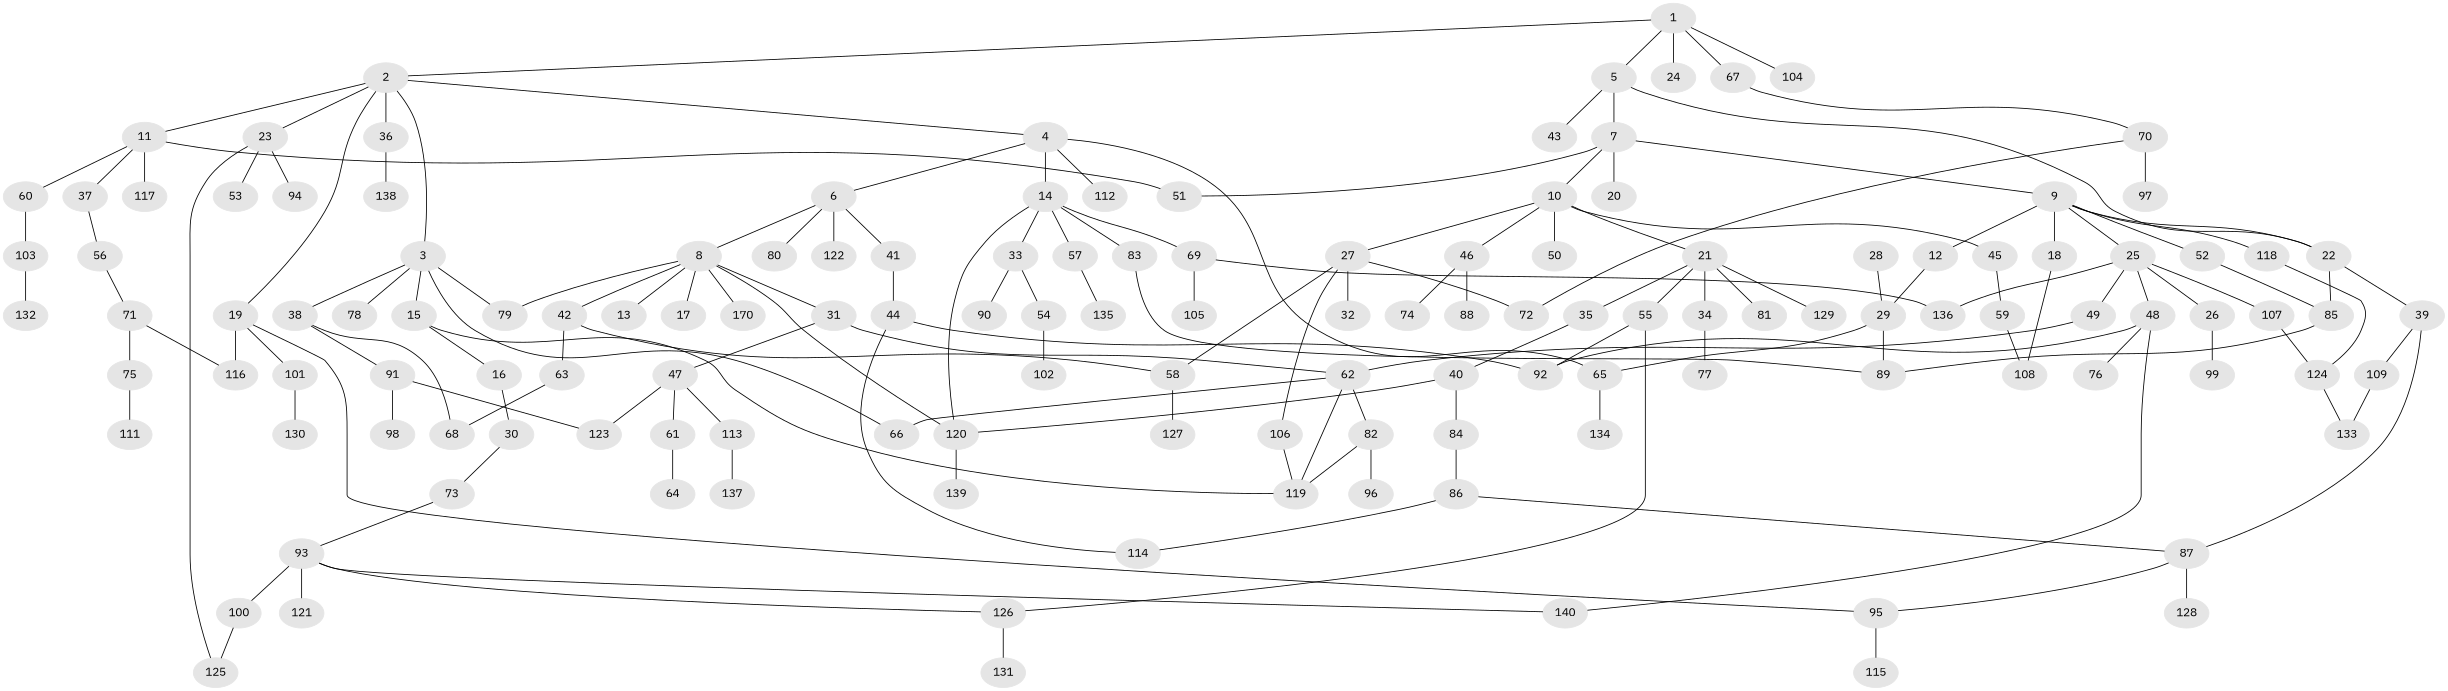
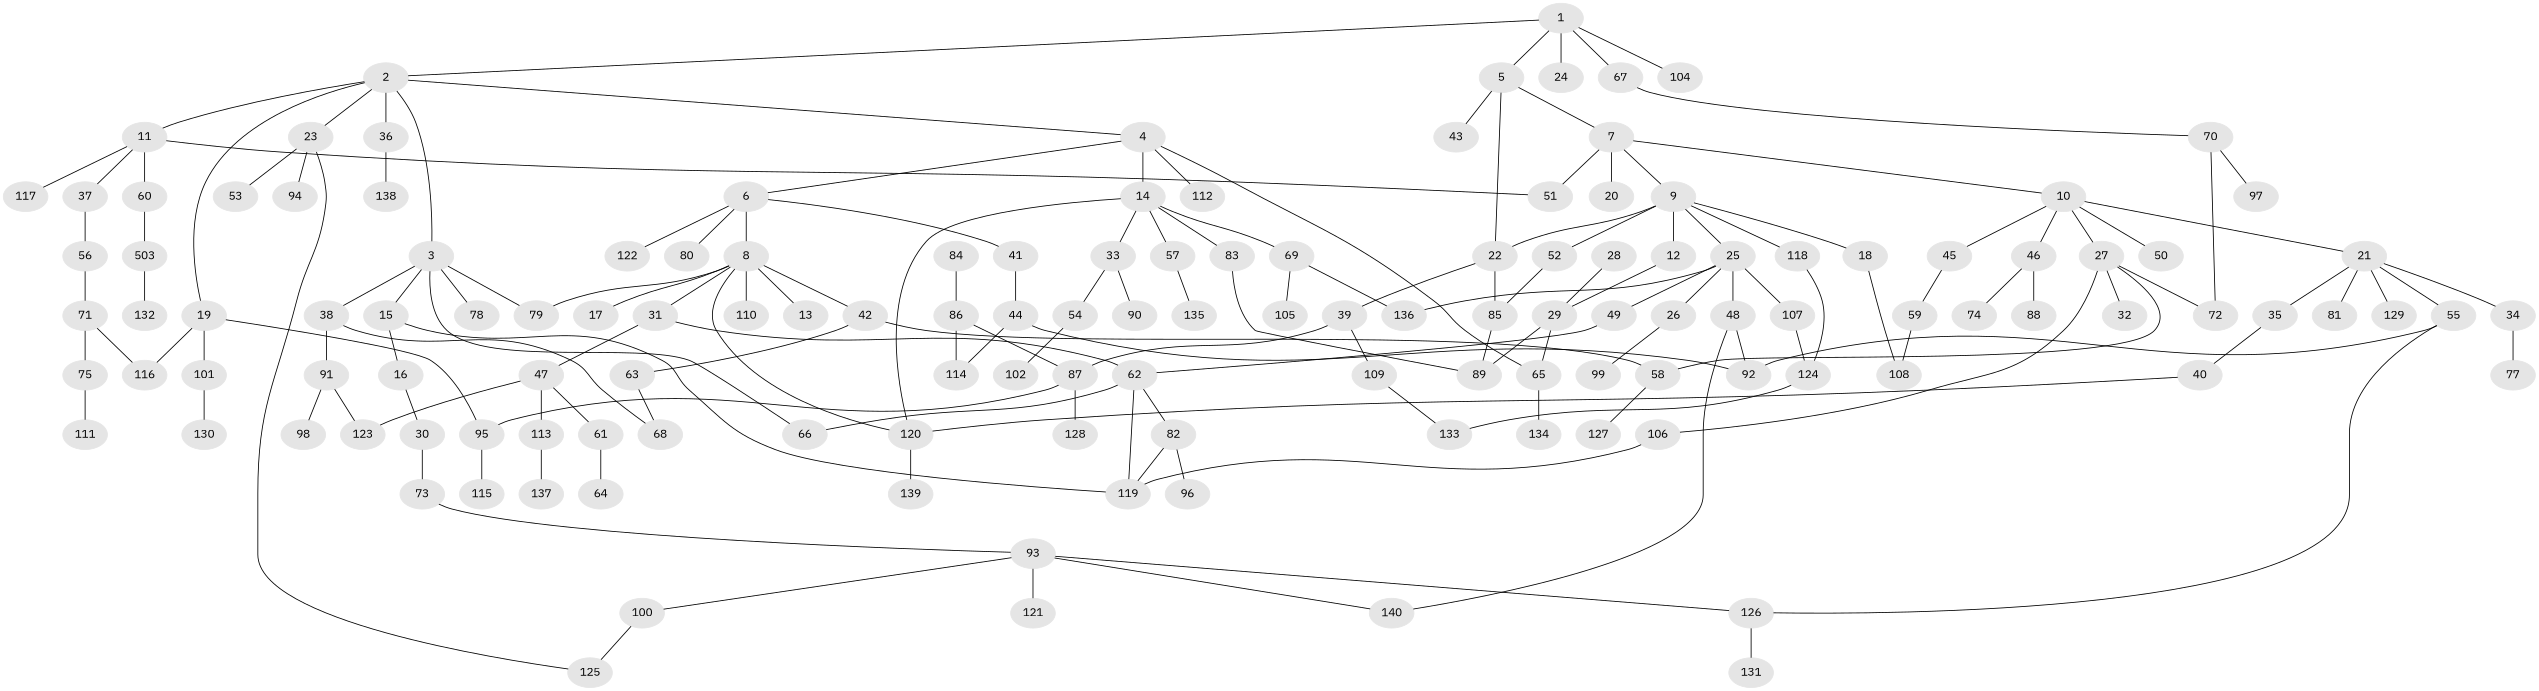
(26, 256) -> (145, 256)
(743, 316) -> (746, 316)
(2096, 375) -> none
(1456, 405) -> none
